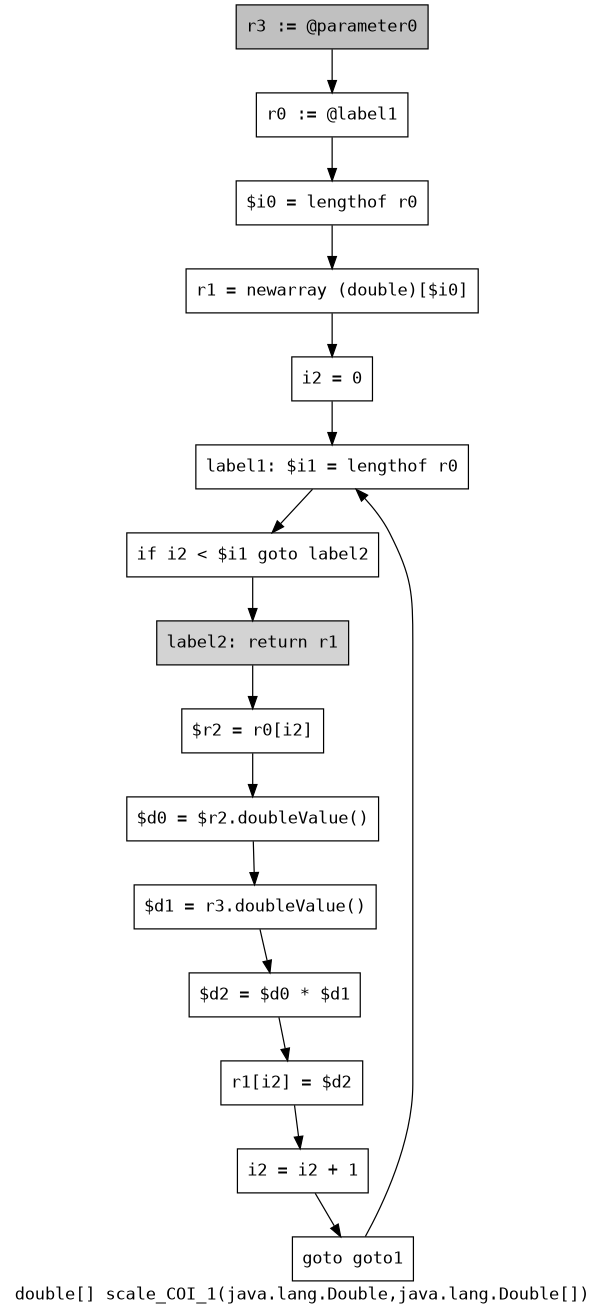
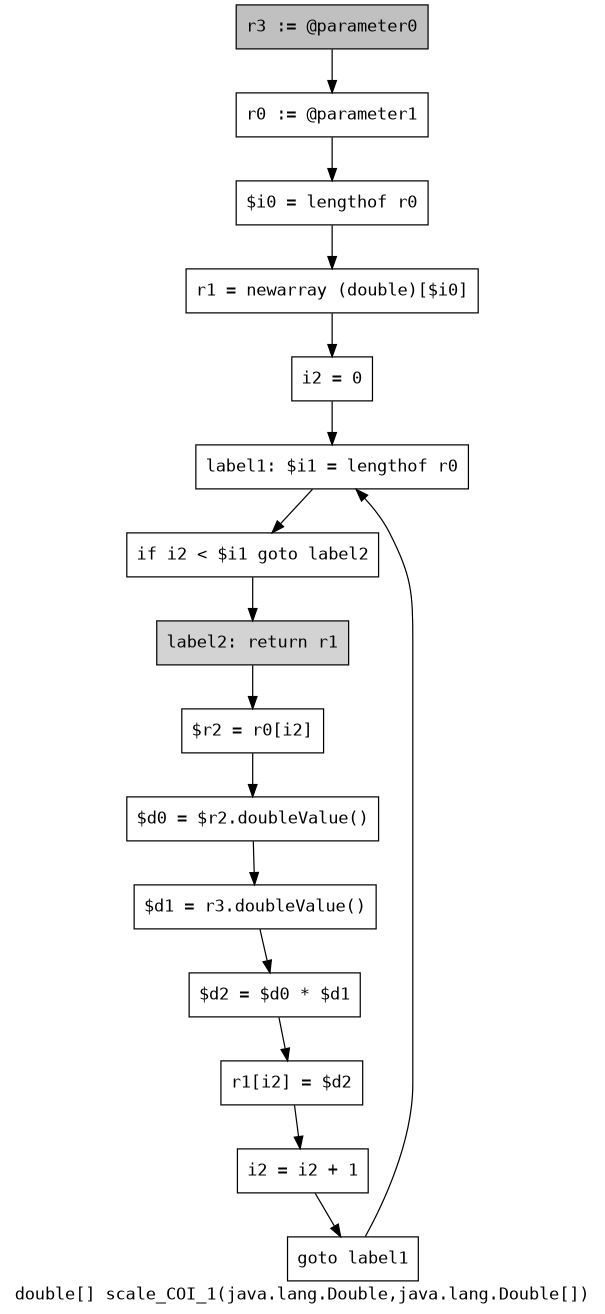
(332, 115) -> (332, 115)
(353, 1259) -> (353, 1259)
